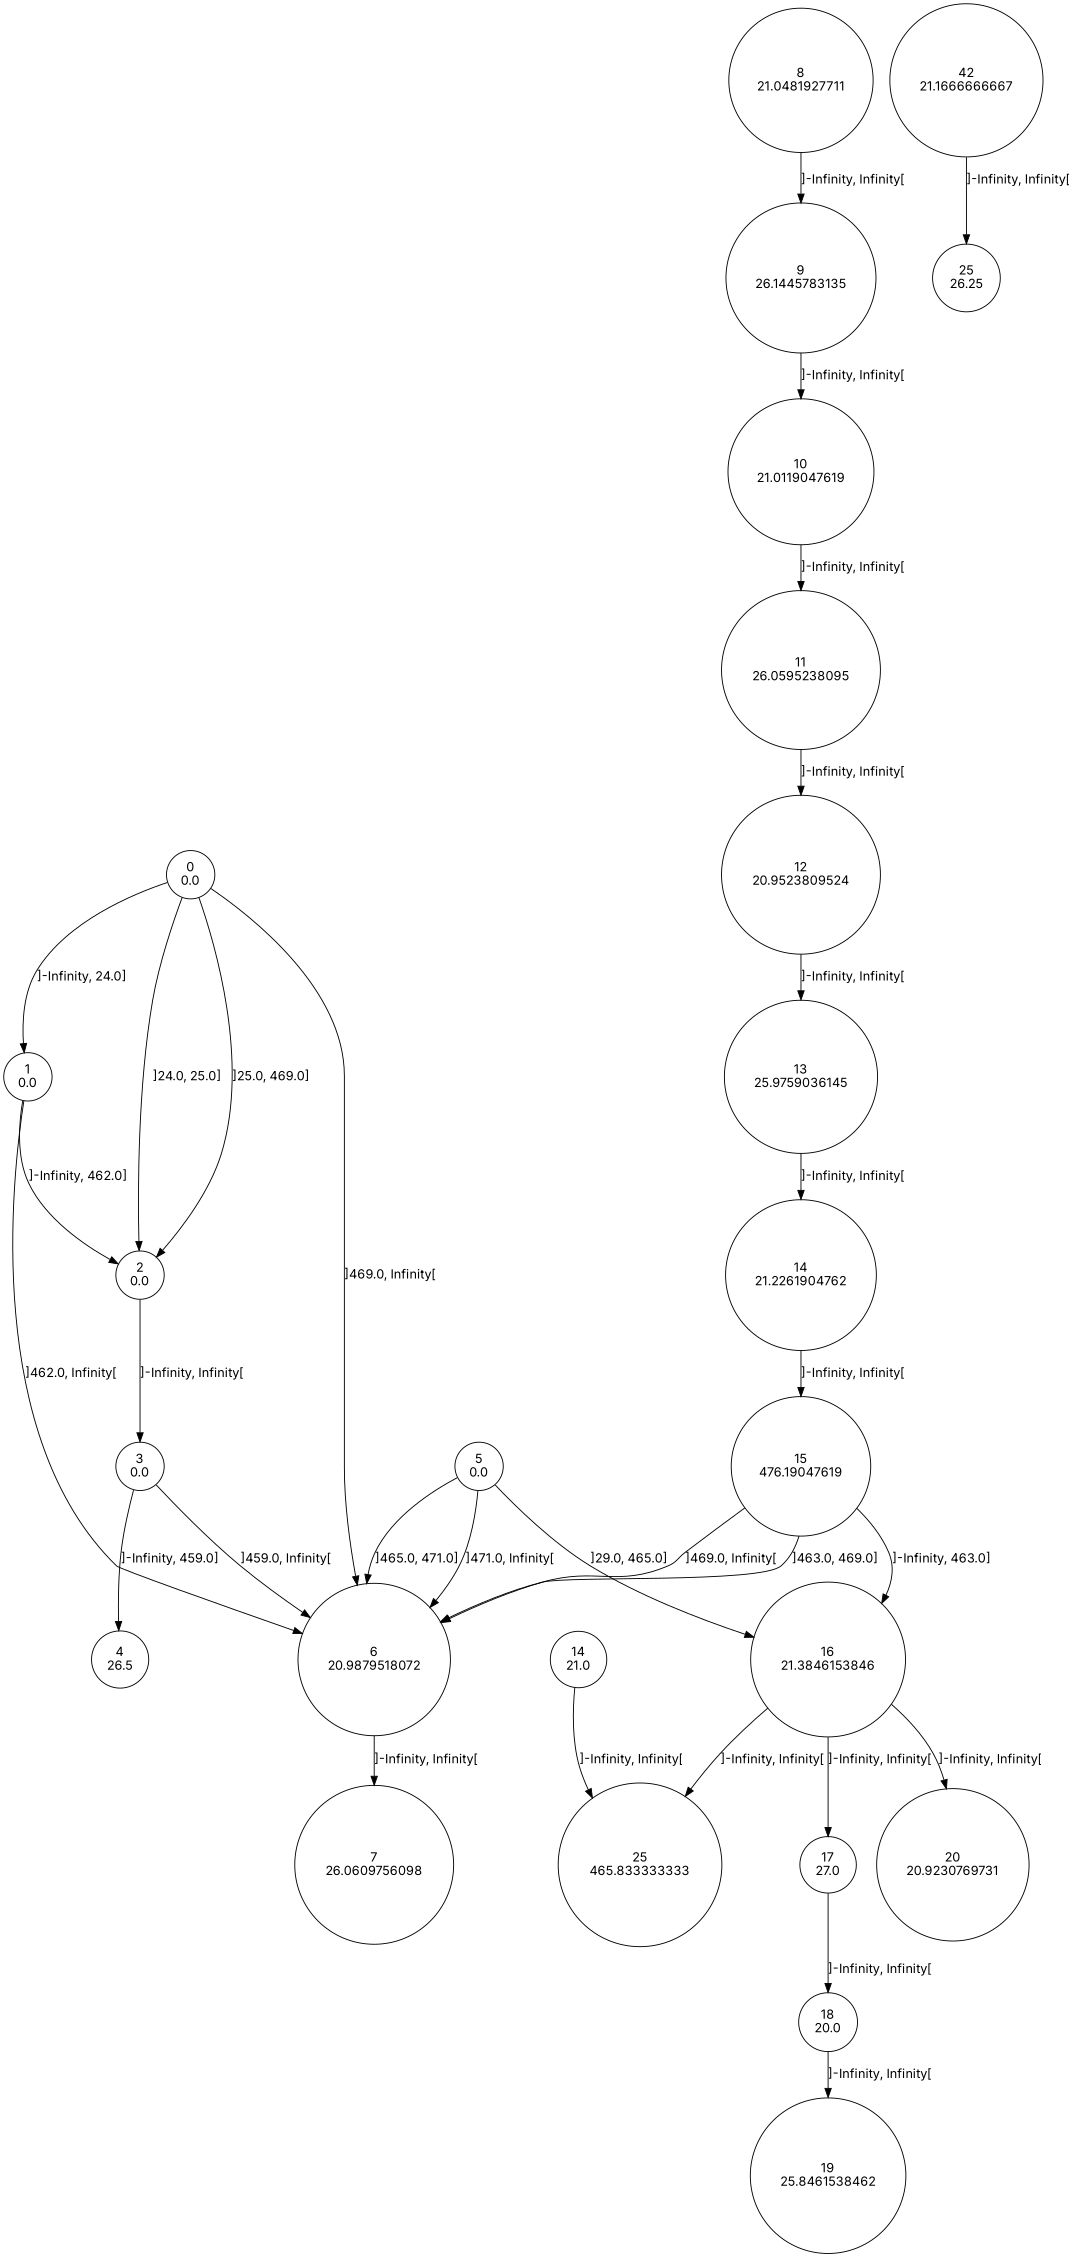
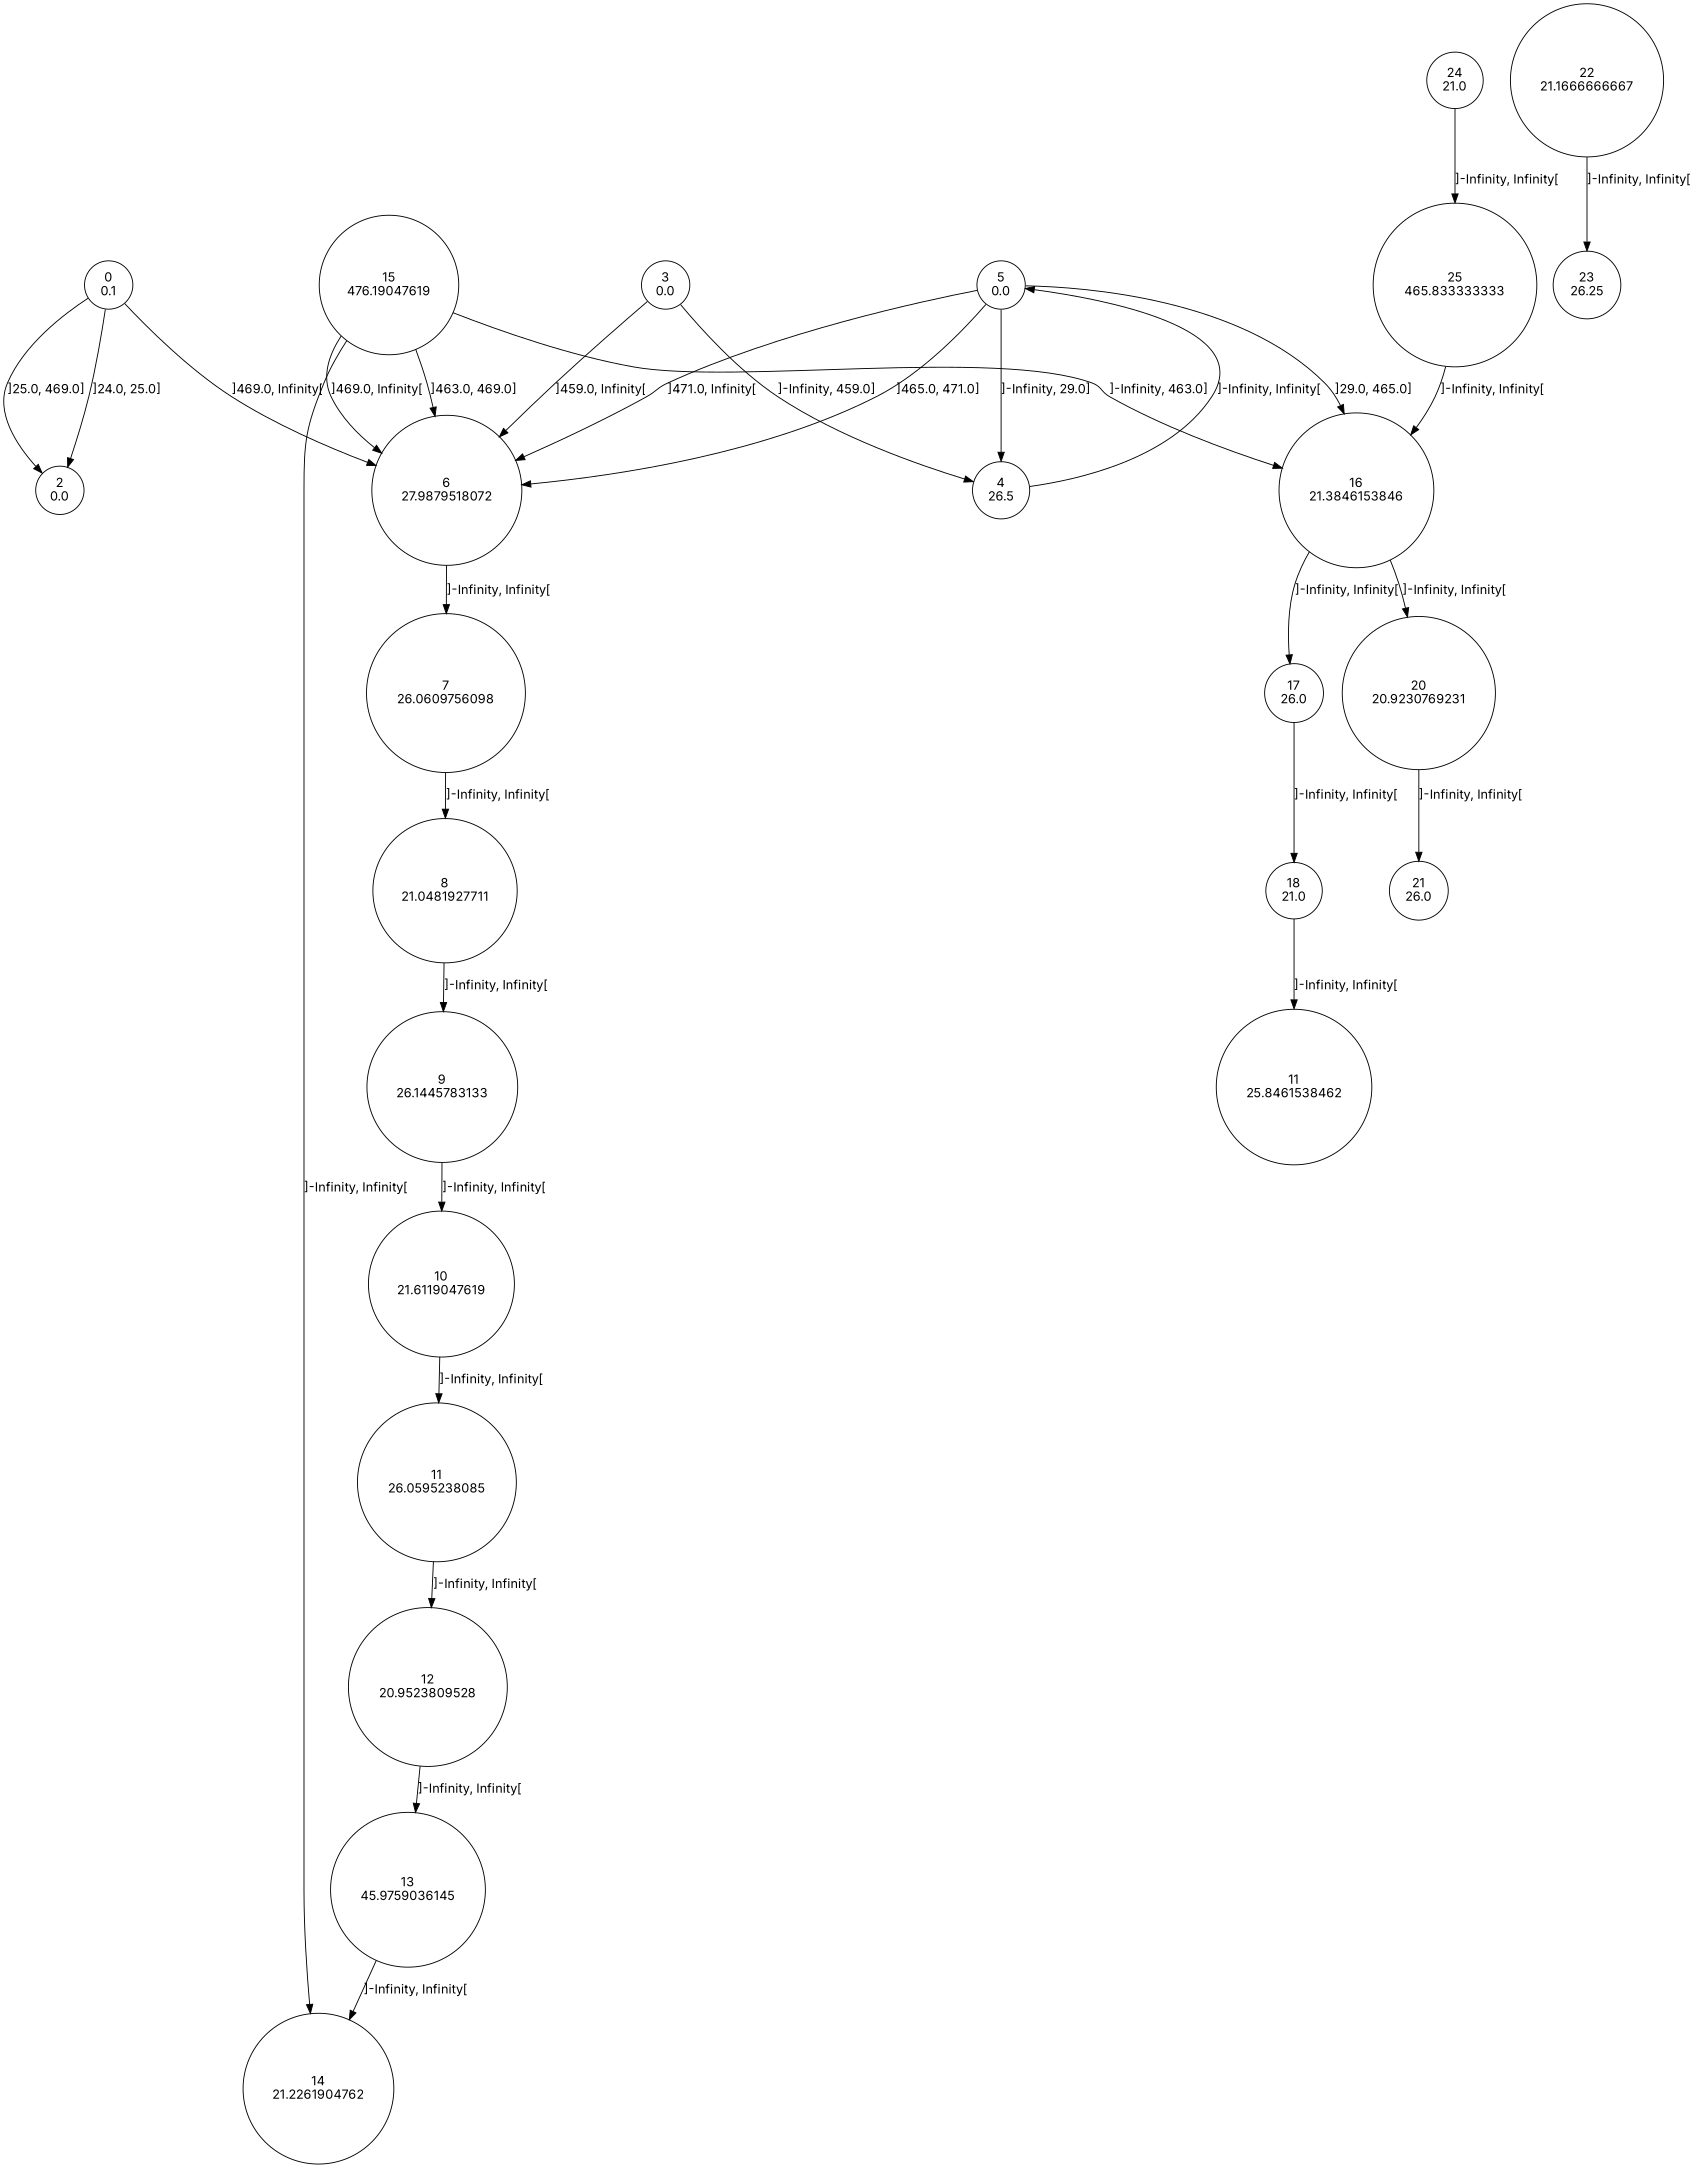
(966, 80) -> (1587, 80)
(801, 278) -> (442, 1087)
(966, 278) -> (1587, 285)
none -> (1001, 381)
none -> (1217, 382)
(801, 472) -> (441, 1284)
(801, 670) -> (437, 1482)
none -> (446, 791)
(191, 875) -> (109, 285)
(801, 875) -> (428, 1687)
none -> (1419, 891)
(28, 1077) -> none
(801, 1077) -> (408, 1890)
(140, 1366) -> none
(801, 1369) -> (304, 1168)
(374, 1660) -> (447, 490)
(579, 1660) -> (1455, 80)
(727, 1746) -> (1434, 399)
(828, 1865) -> (1294, 693)
(953, 1865) -> (1419, 693)
(828, 2022) -> (1294, 891)
(828, 2176) -> (1294, 1087)
